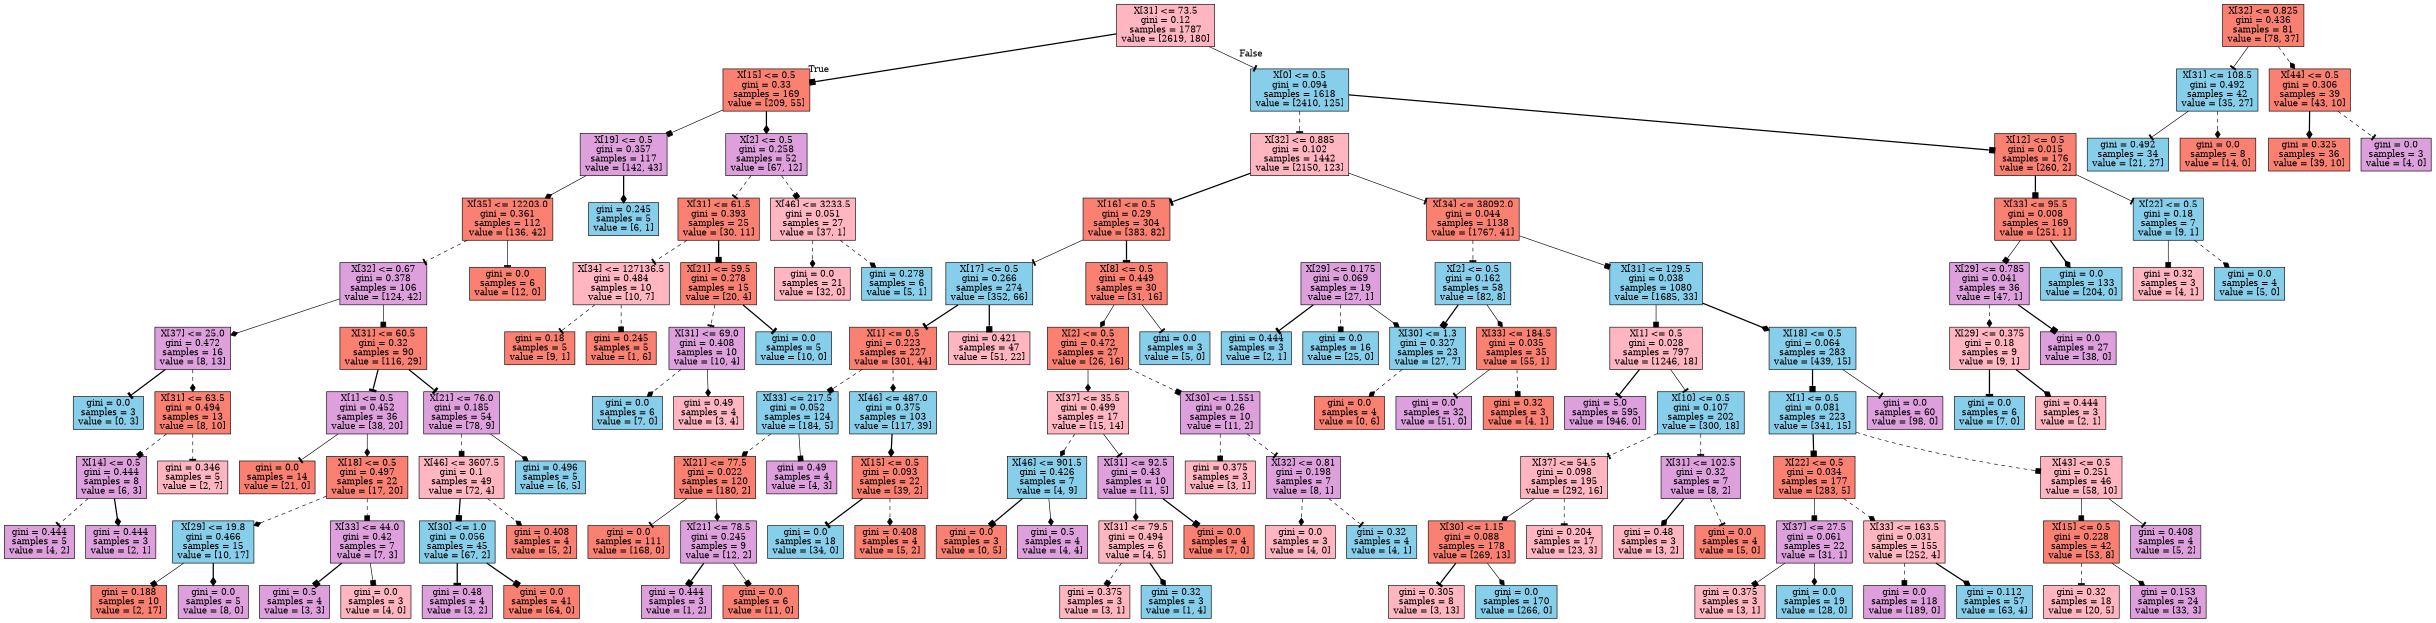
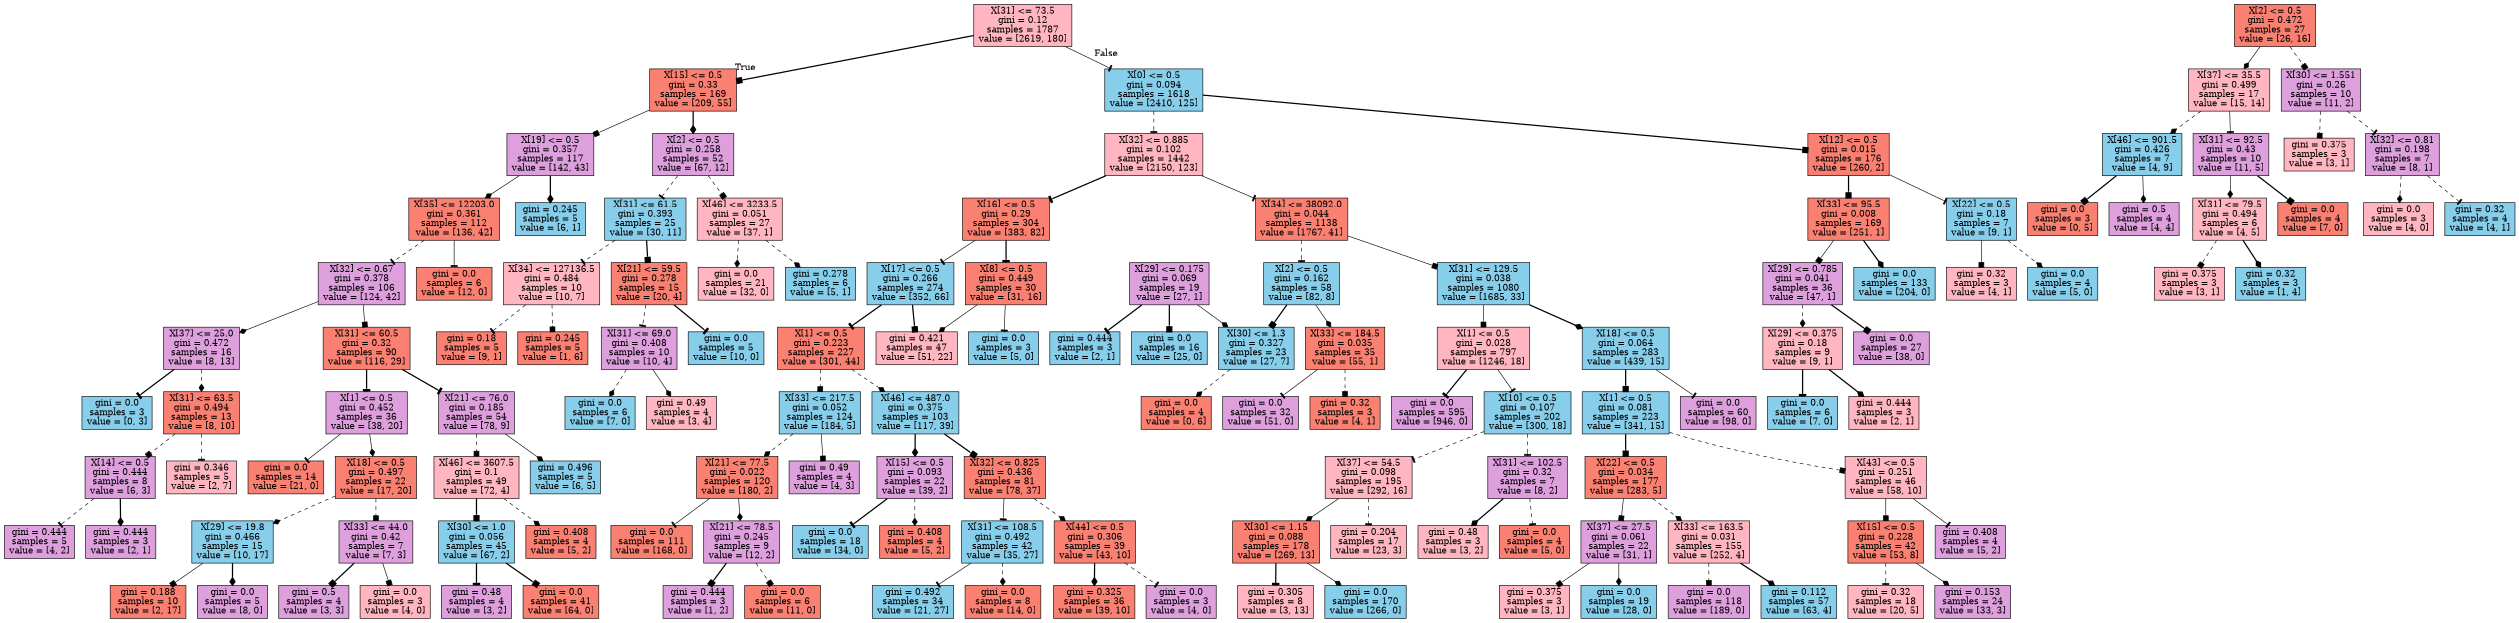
(719, 219) -> (645, 219)
(1109, 313) -> (961, 316)
(1341, 315) -> (1169, 315)
(1605, 413) -> (1432, 413)
none -> (957, 443)
(890, 477) -> (915, 477)
(740, 572) -> (762, 572)
